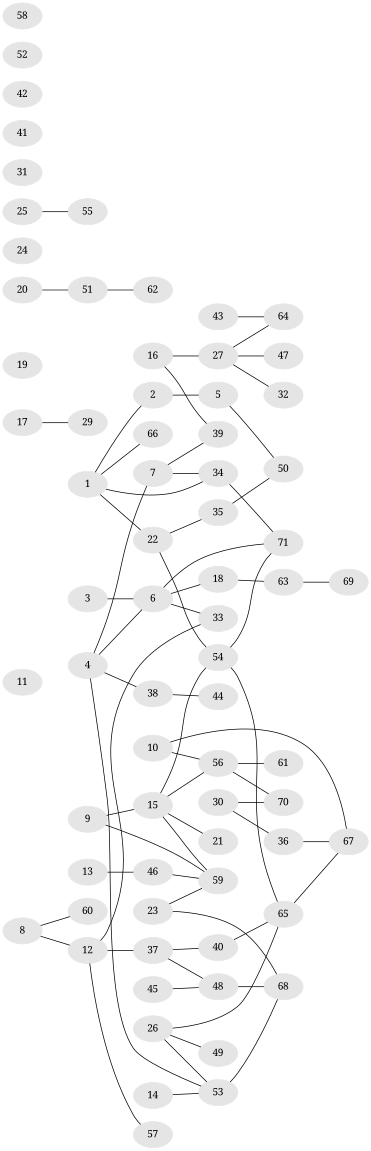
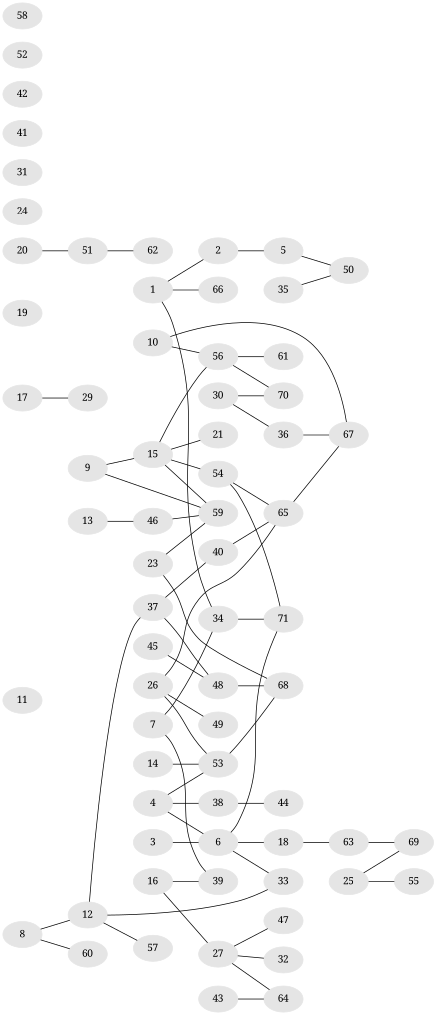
(153, 540) -> none
(120, 569) -> none
none -> (381, 862)
